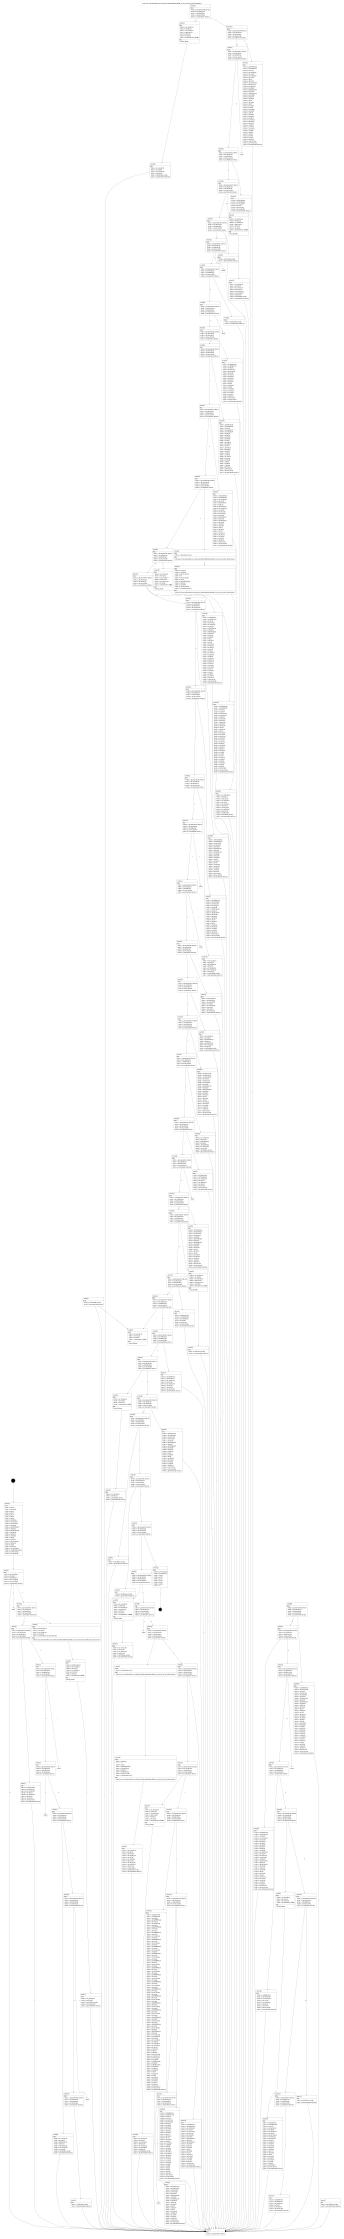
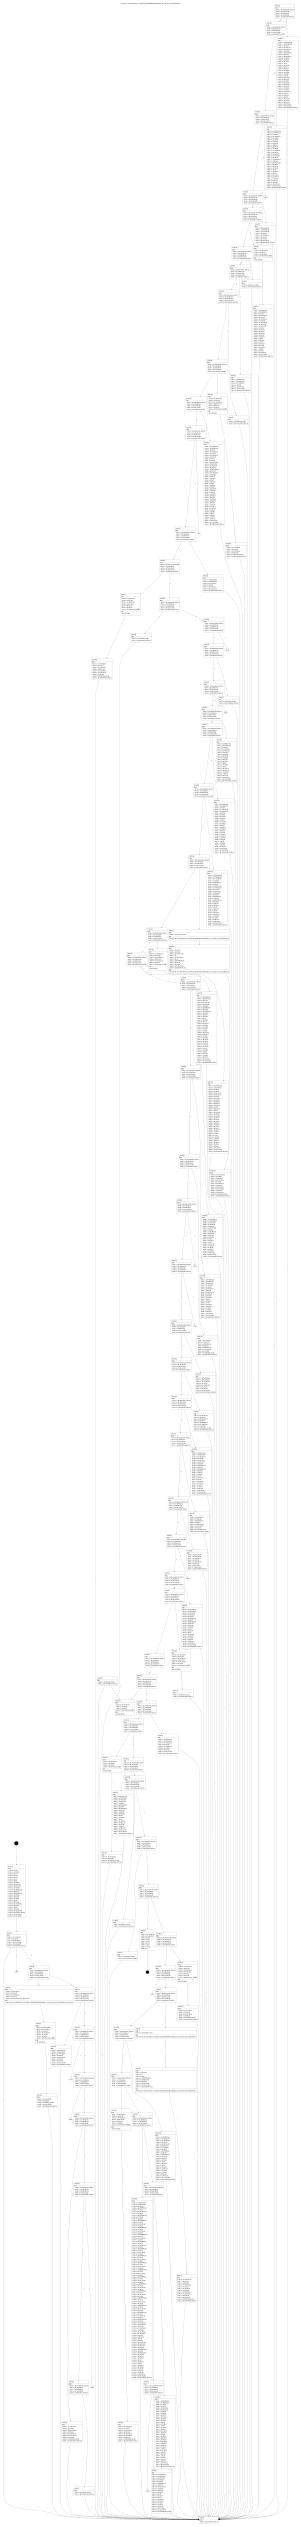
none -> (228, 297)
(184, 1319) -> none
